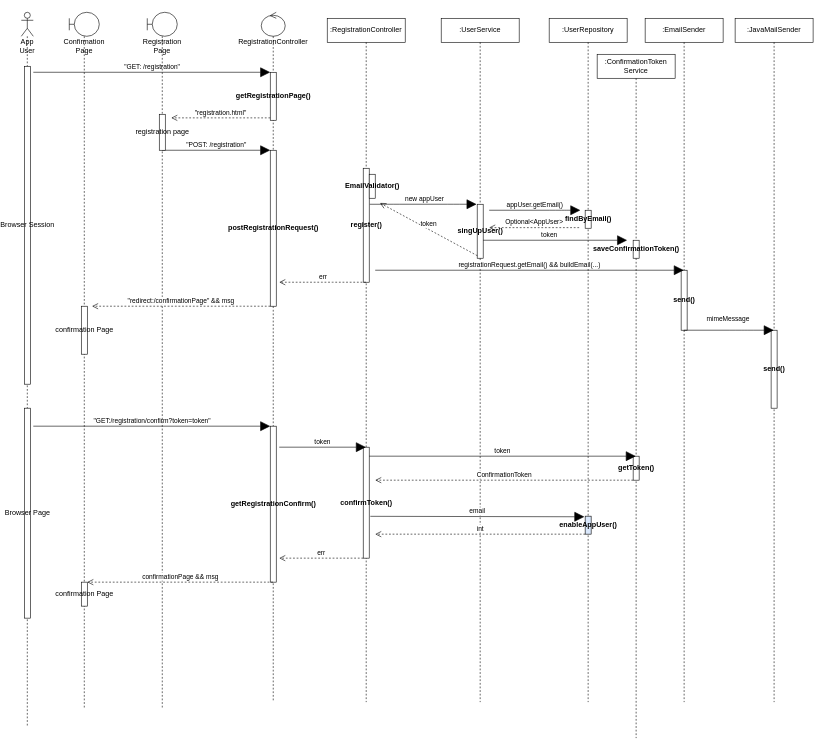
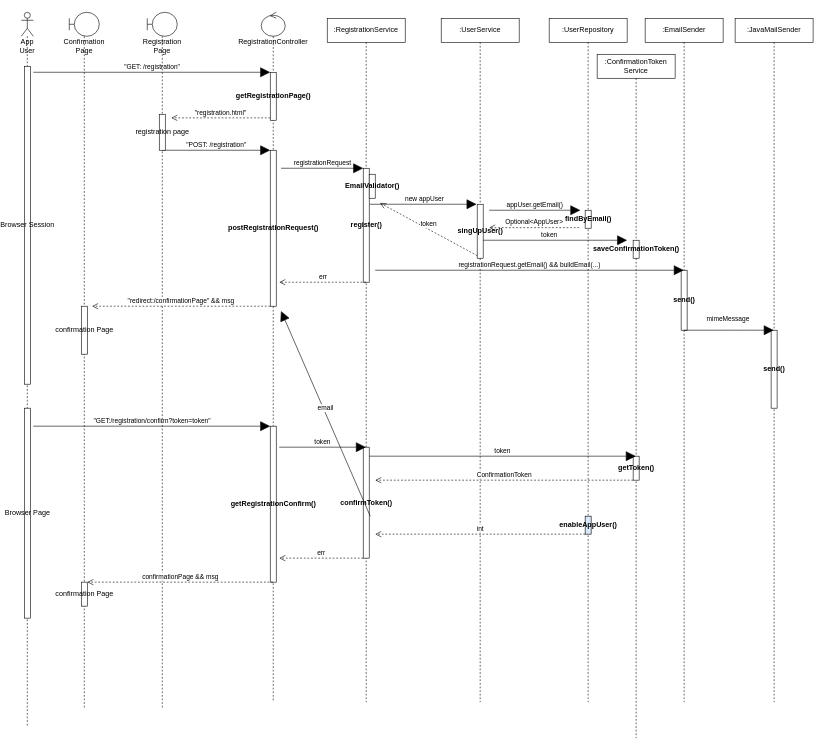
(366, 30) -> (366, 30)
none -> (301, 168)
(459, 517) -> (325, 412)
